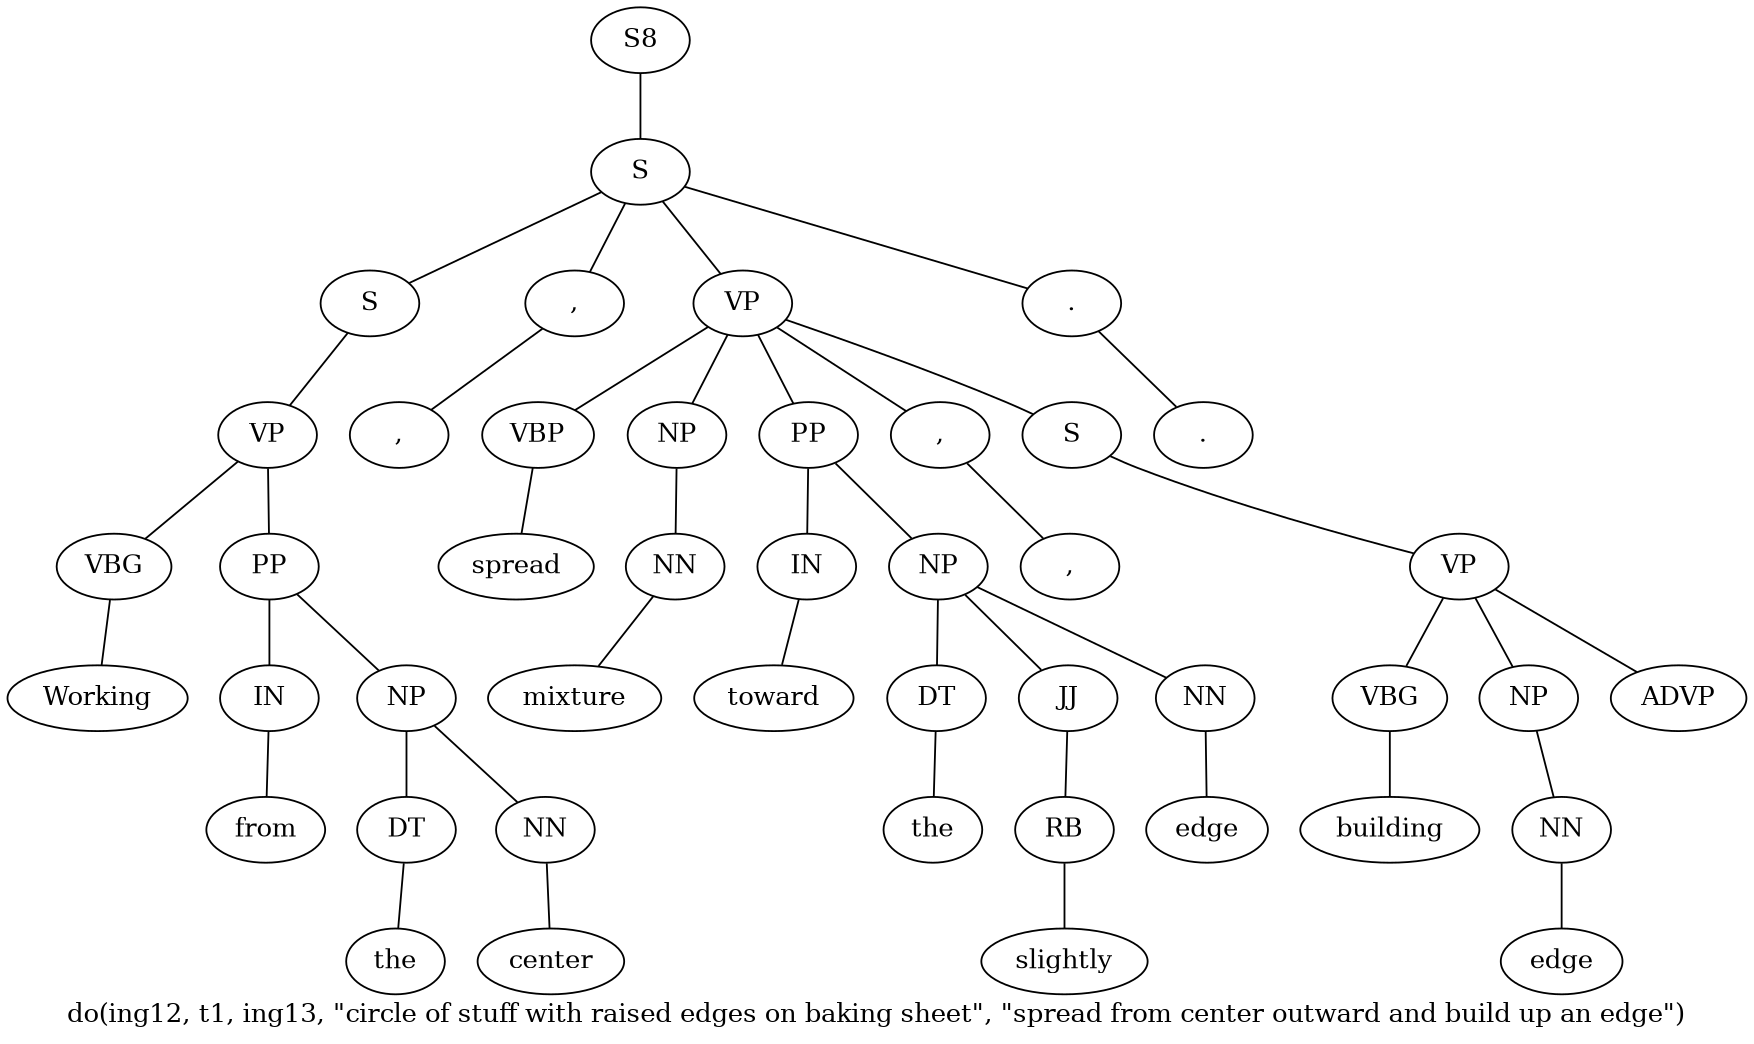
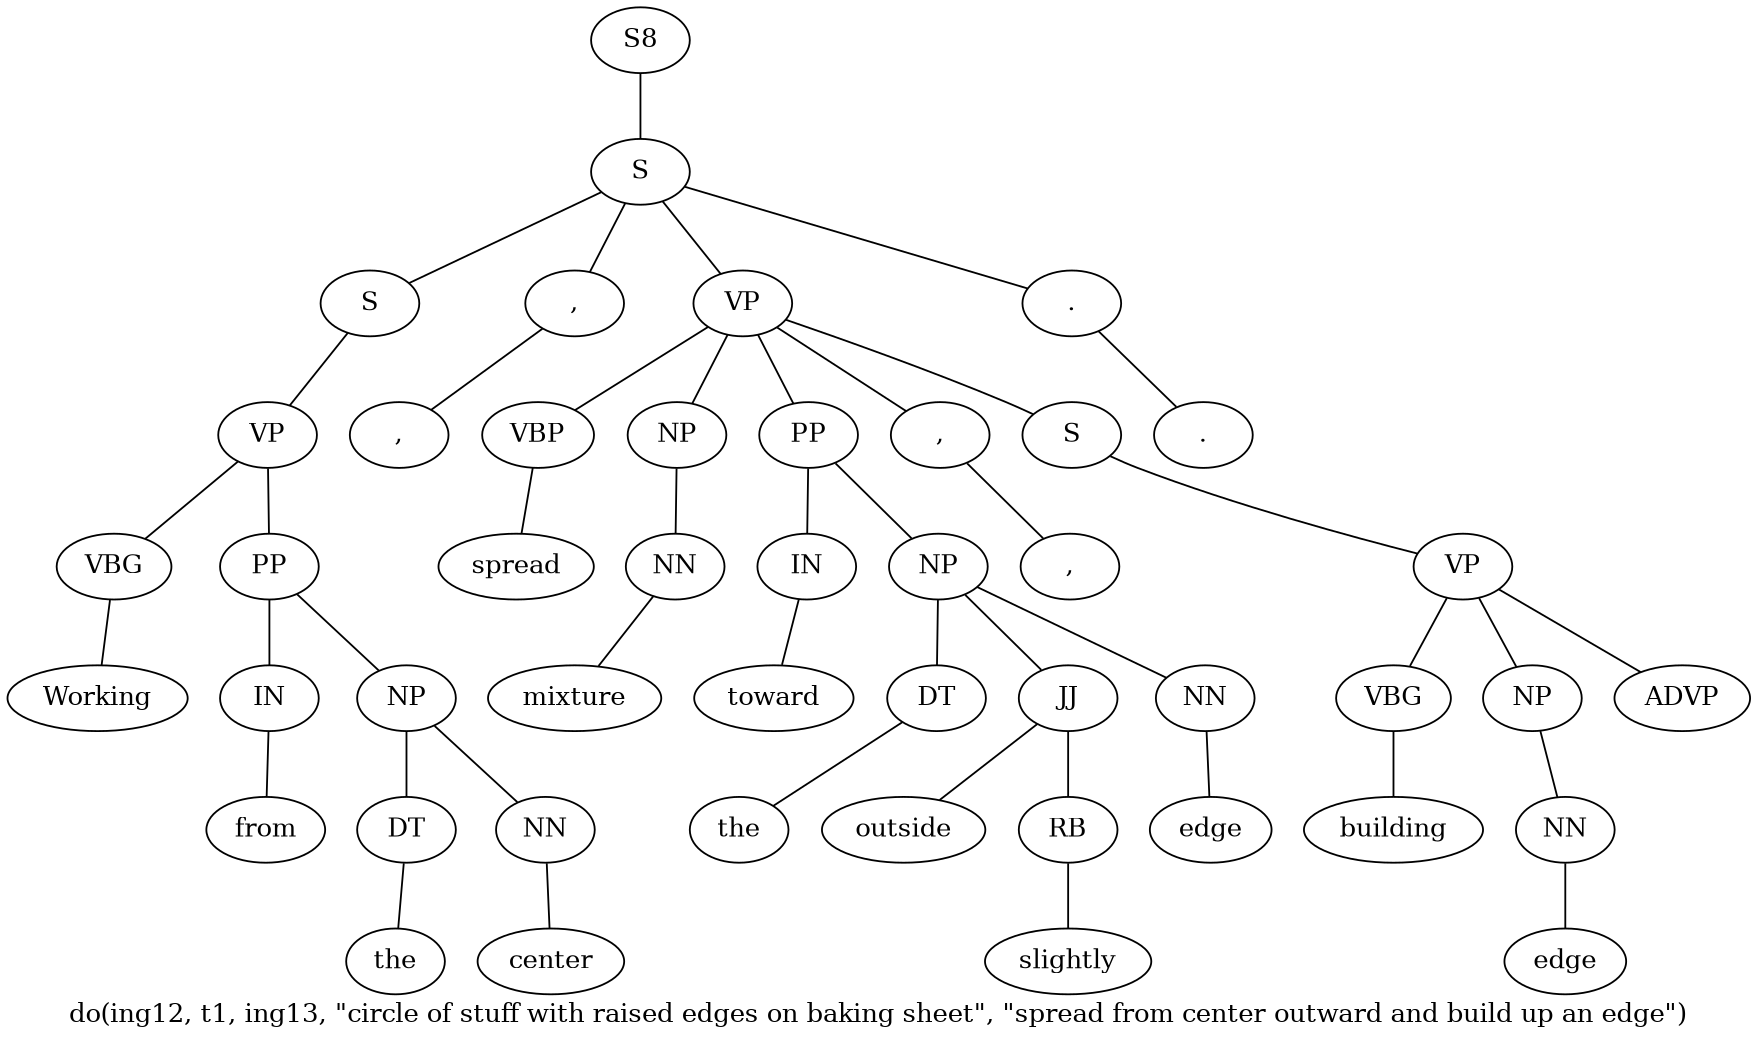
none -> (904, 830)
